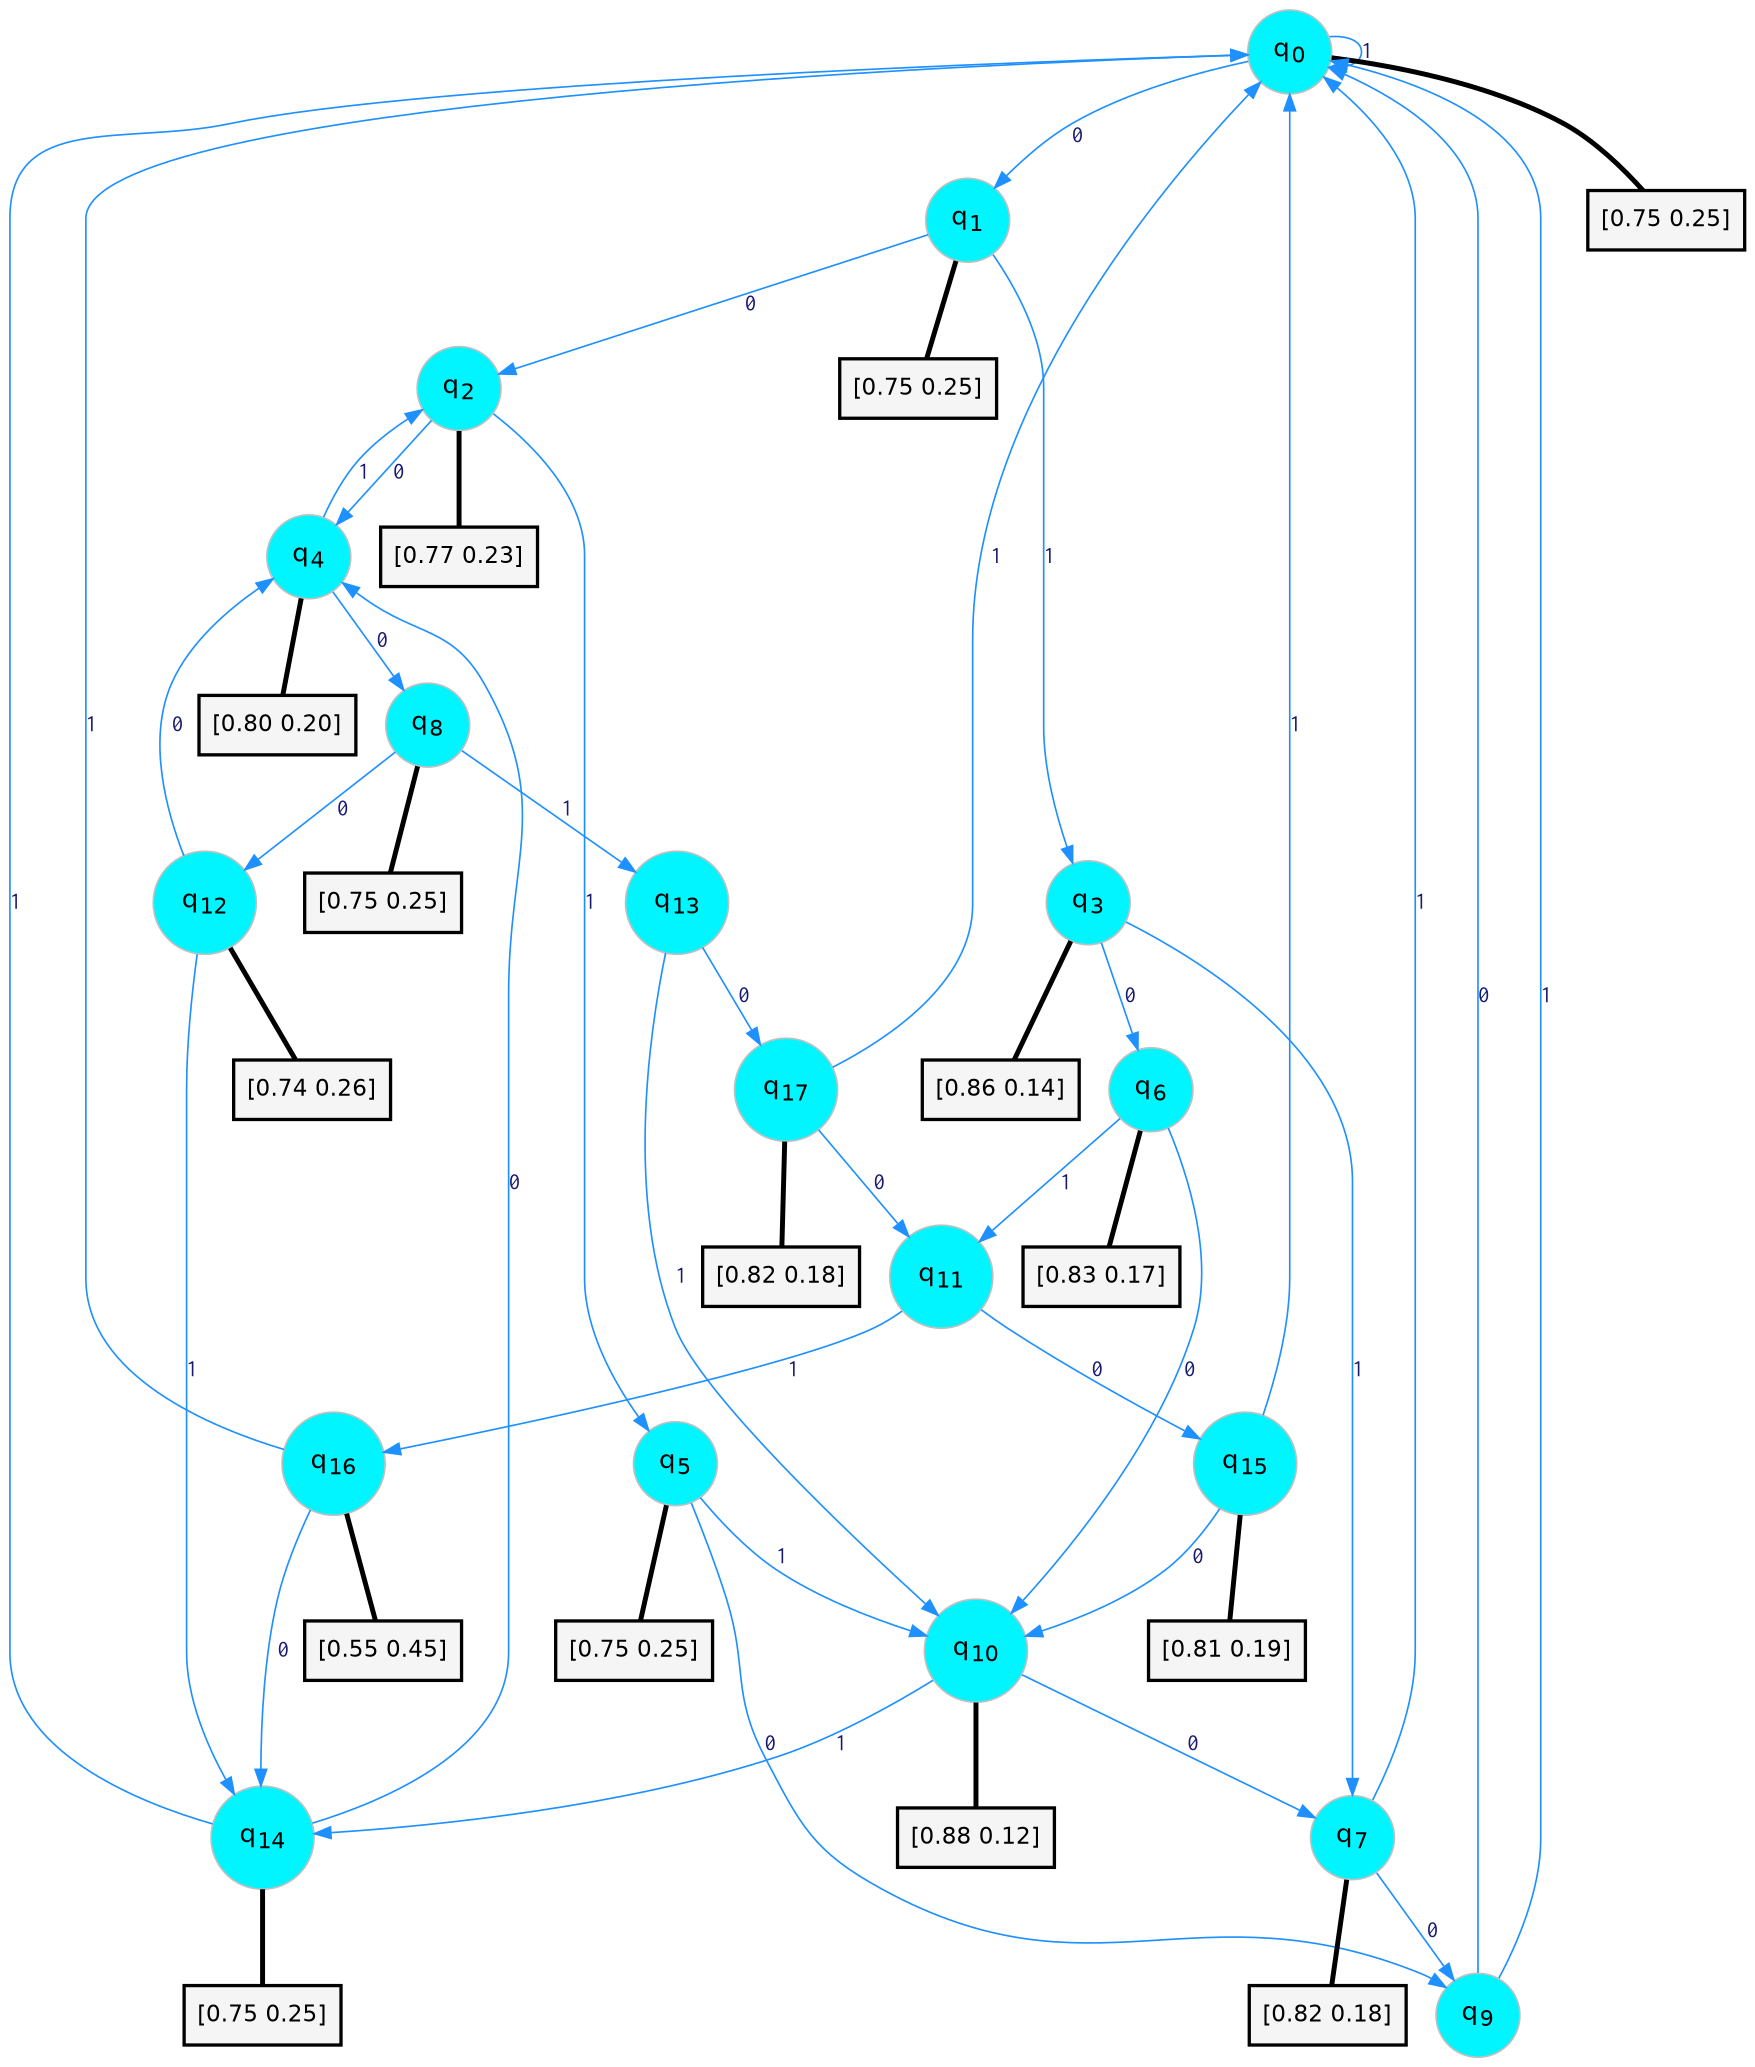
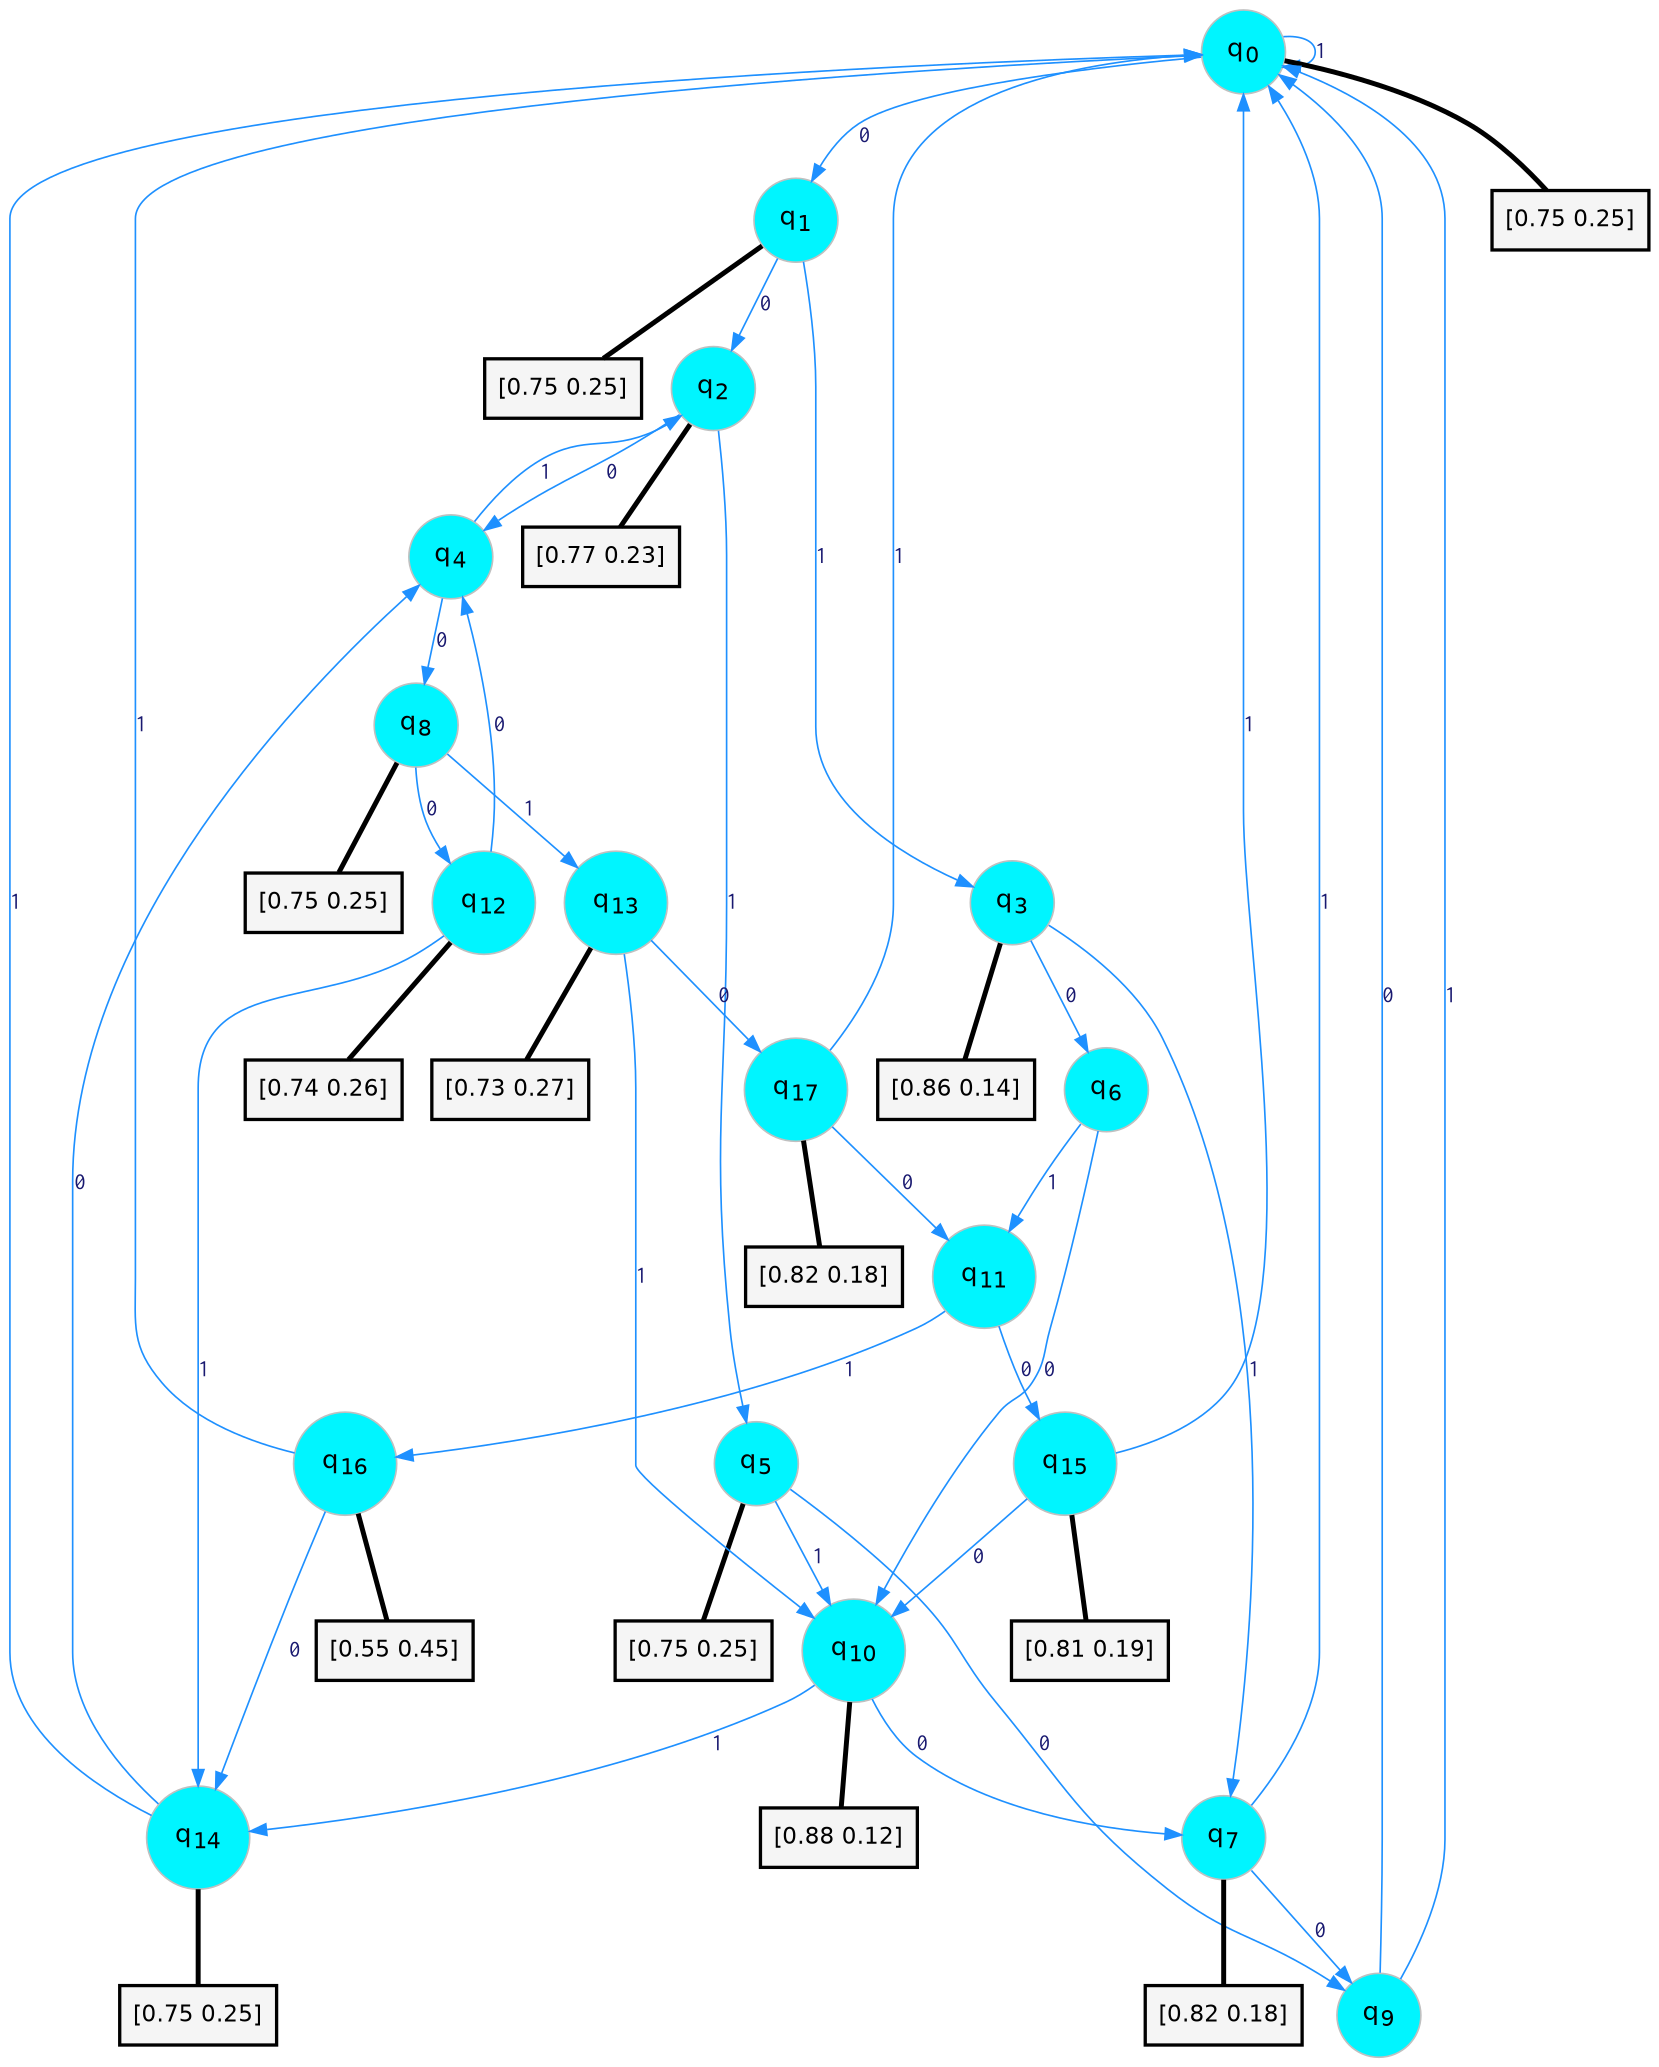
(277, 725) -> none
none -> (510, 1090)
(1101, 1277) -> none
